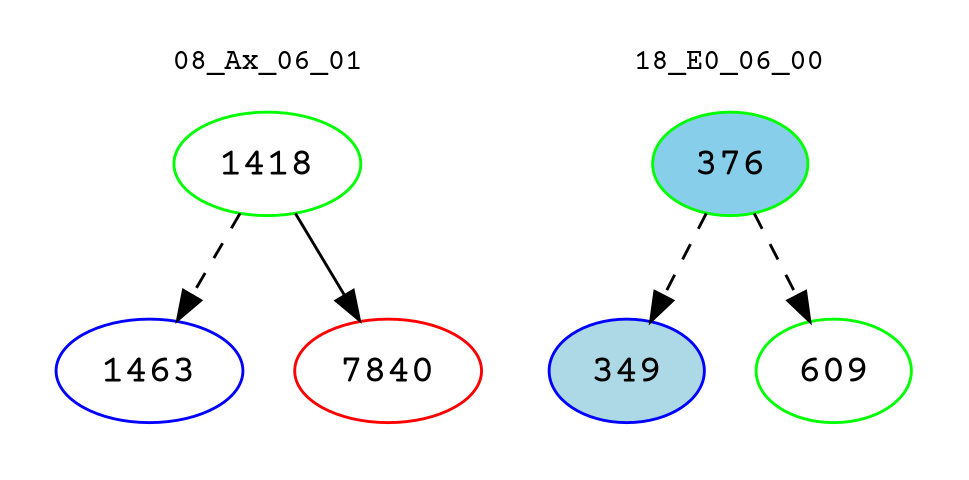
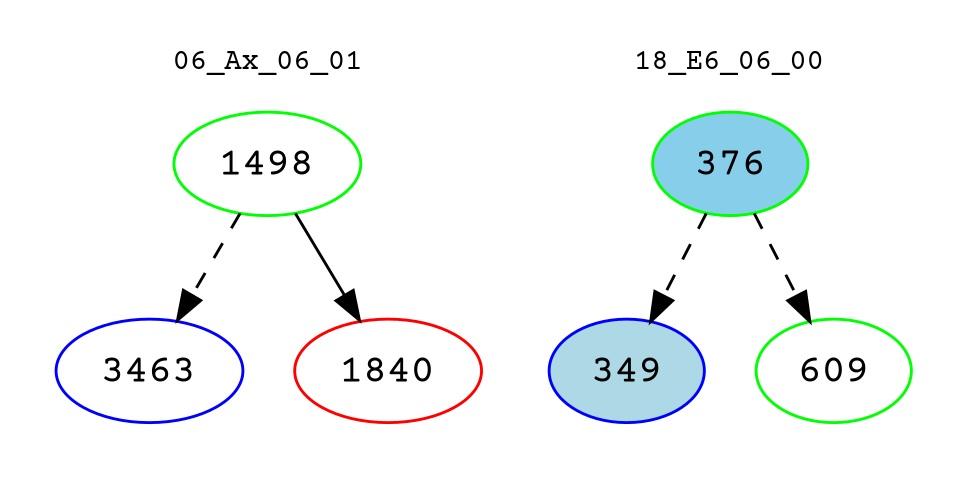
(269, 62) -> (269, 62)
(730, 62) -> (730, 62)
(267, 164) -> (267, 164)
(150, 371) -> (150, 371)
(388, 371) -> (388, 371)
